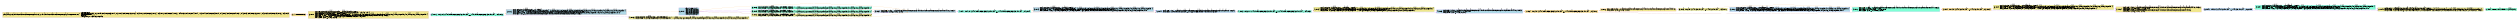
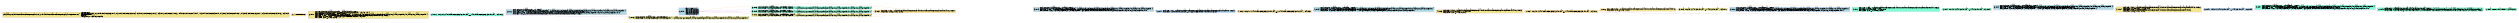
(2054, 7) -> (2054, 7)
(1374, 9) -> (1374, 9)
(1967, 9) -> (1967, 9)
(2431, 9) -> (2431, 9)
(915, 11) -> (915, 11)
(994, 11) -> none
(1275, 11) -> (1275, 11)
(1480, 11) -> (1480, 11)
